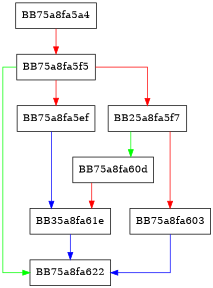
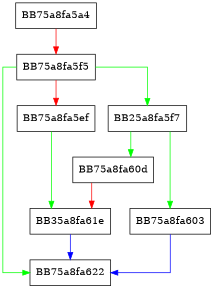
(137, 67) -> (137, 67)
(51, 166) -> (51, 166)
(170, 166) -> (170, 166)
